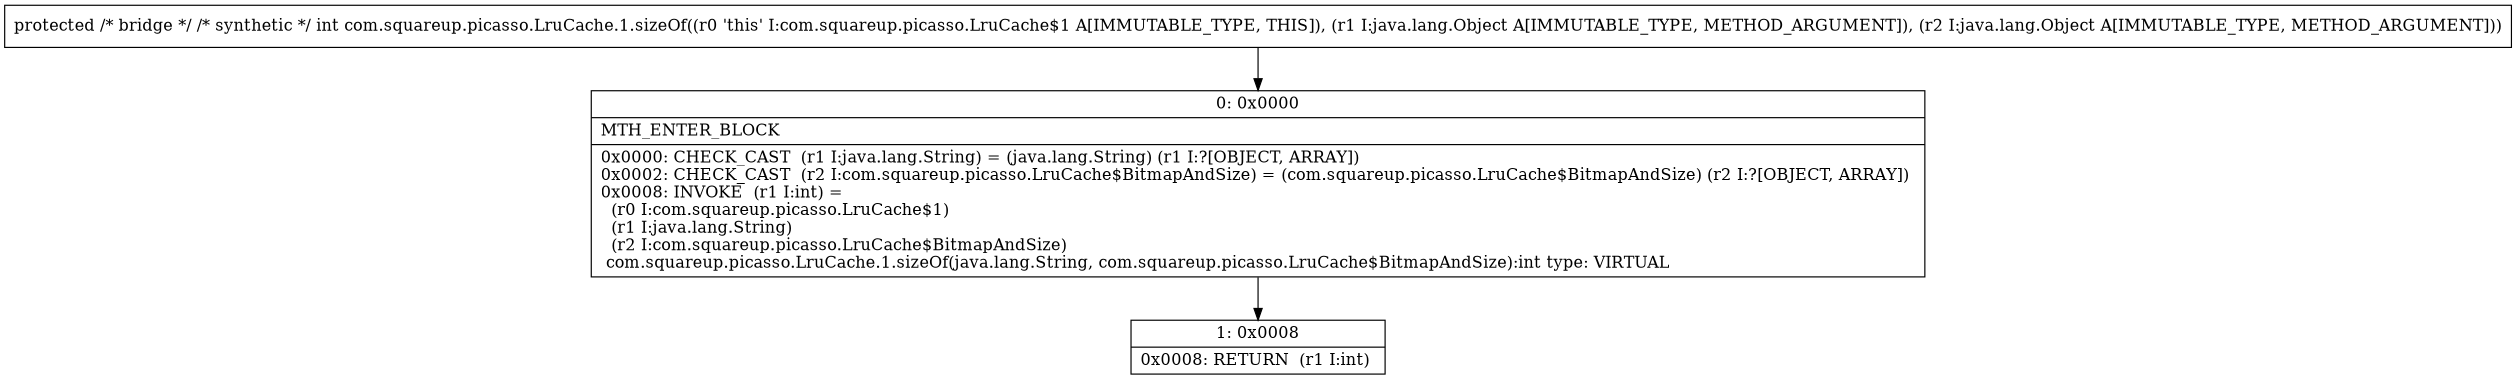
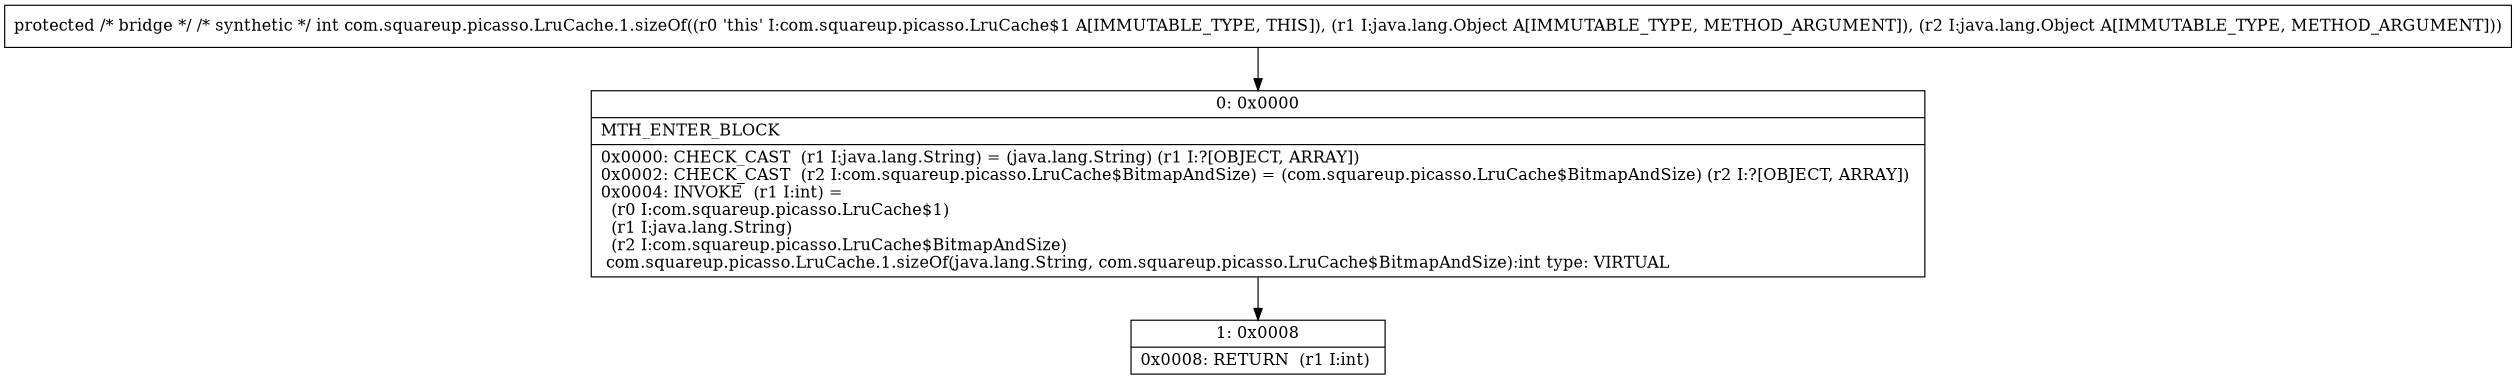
(725, 193) -> (725, 193)
